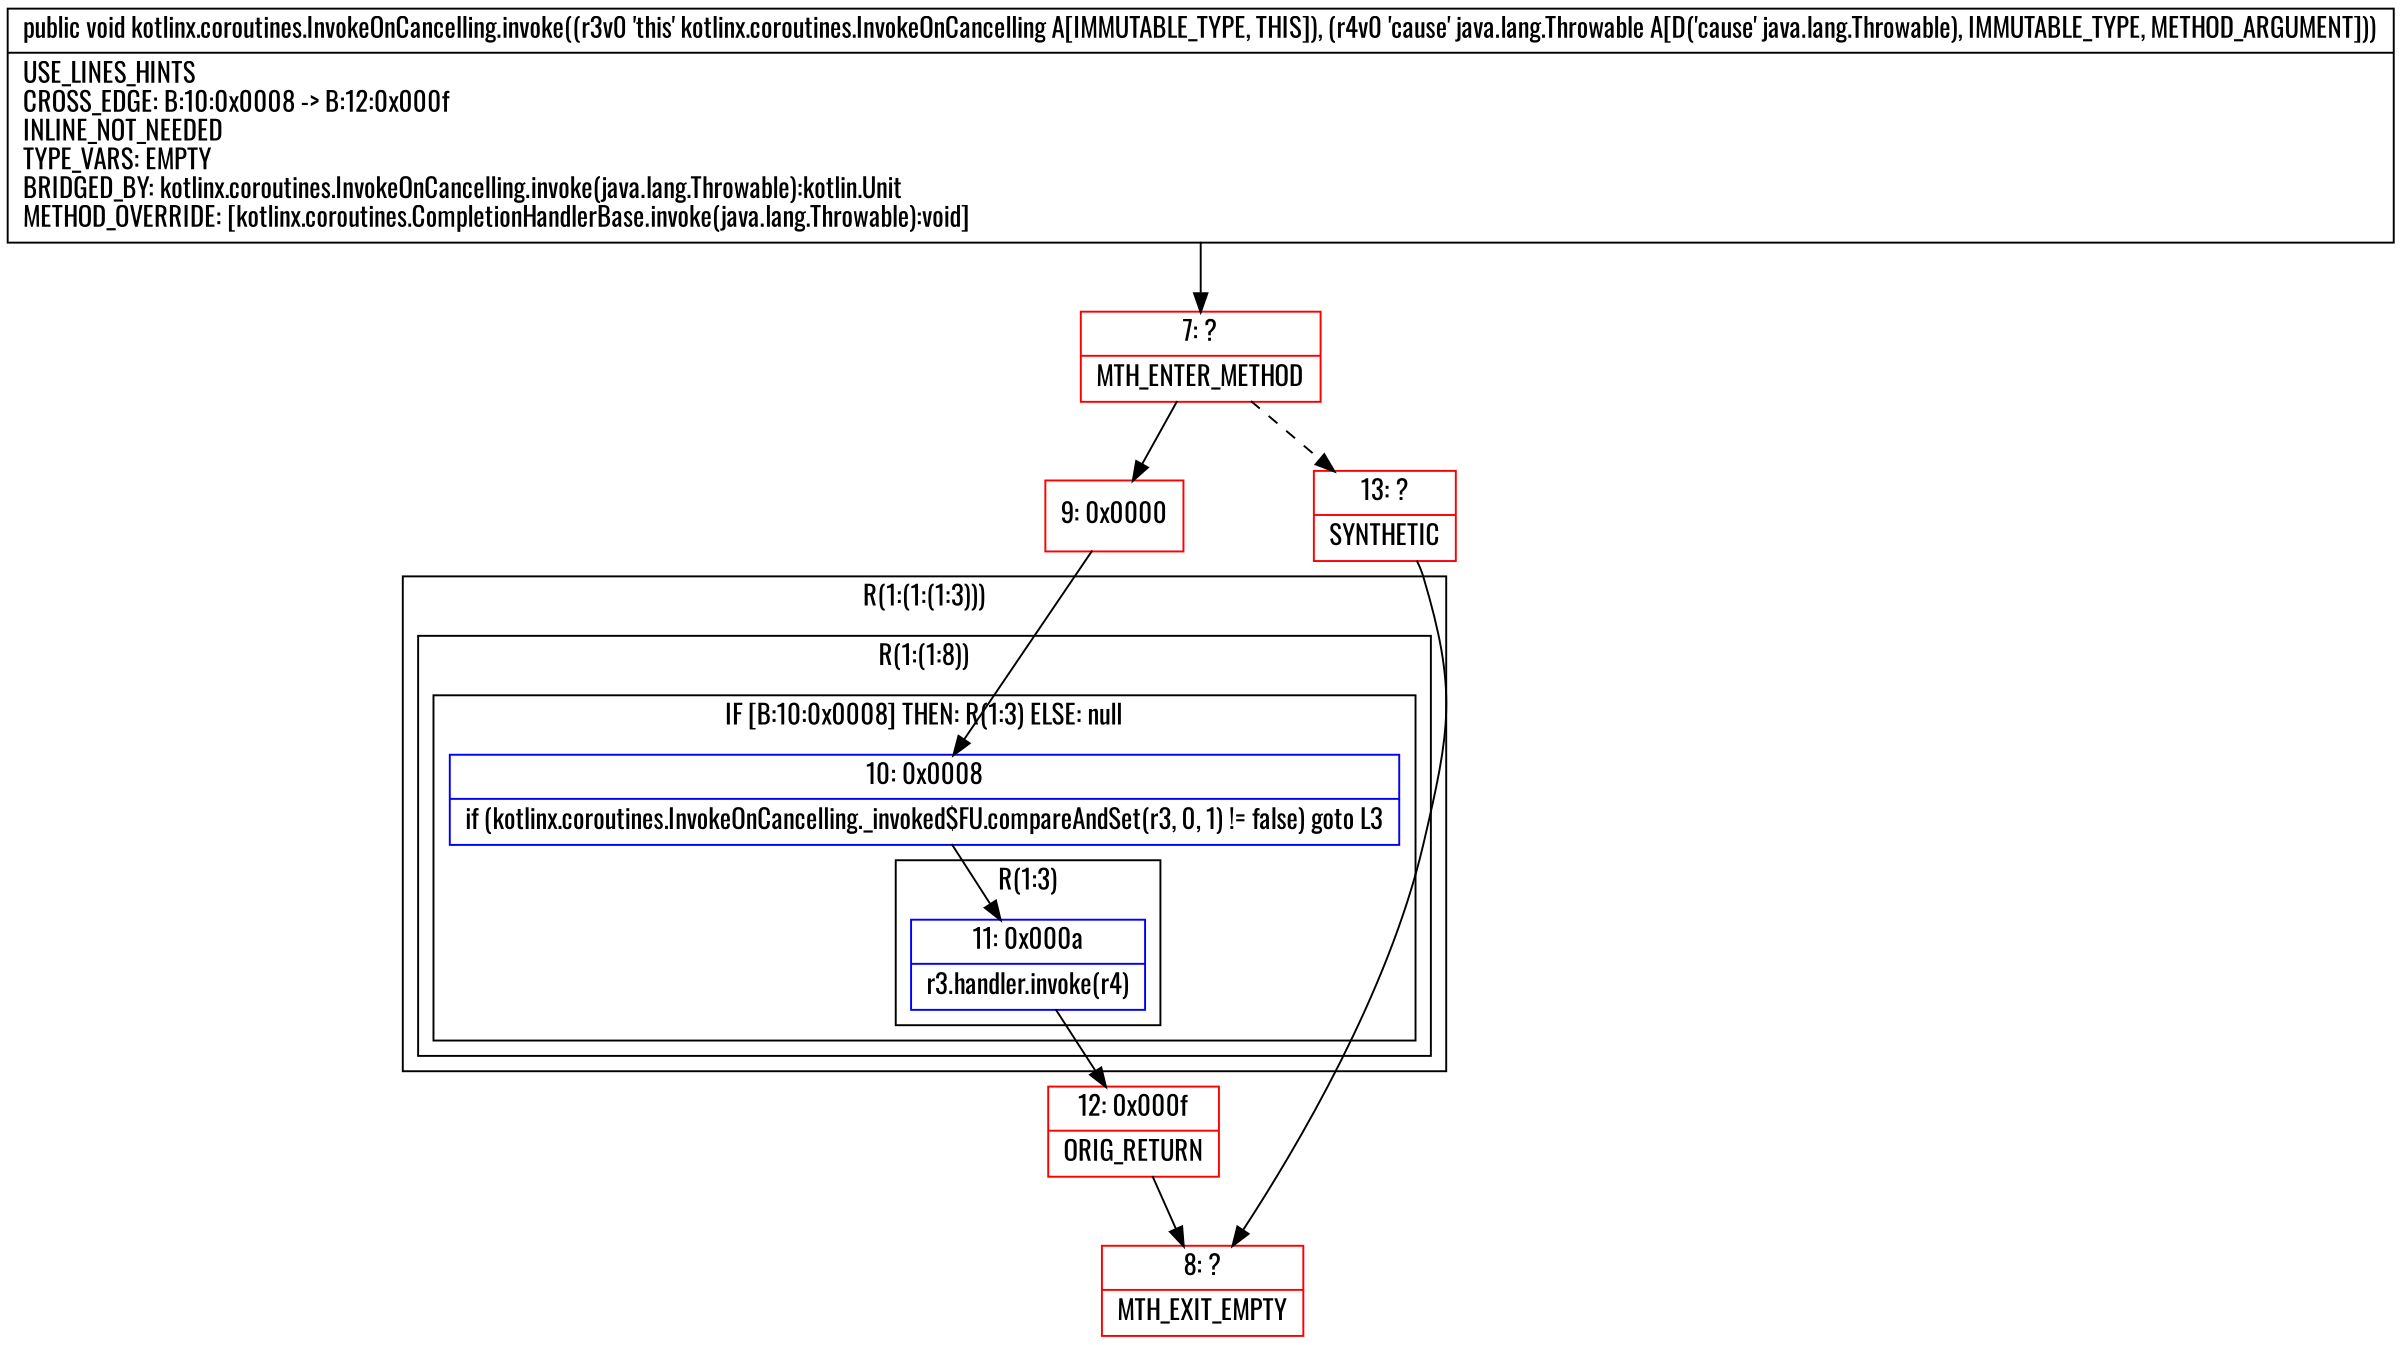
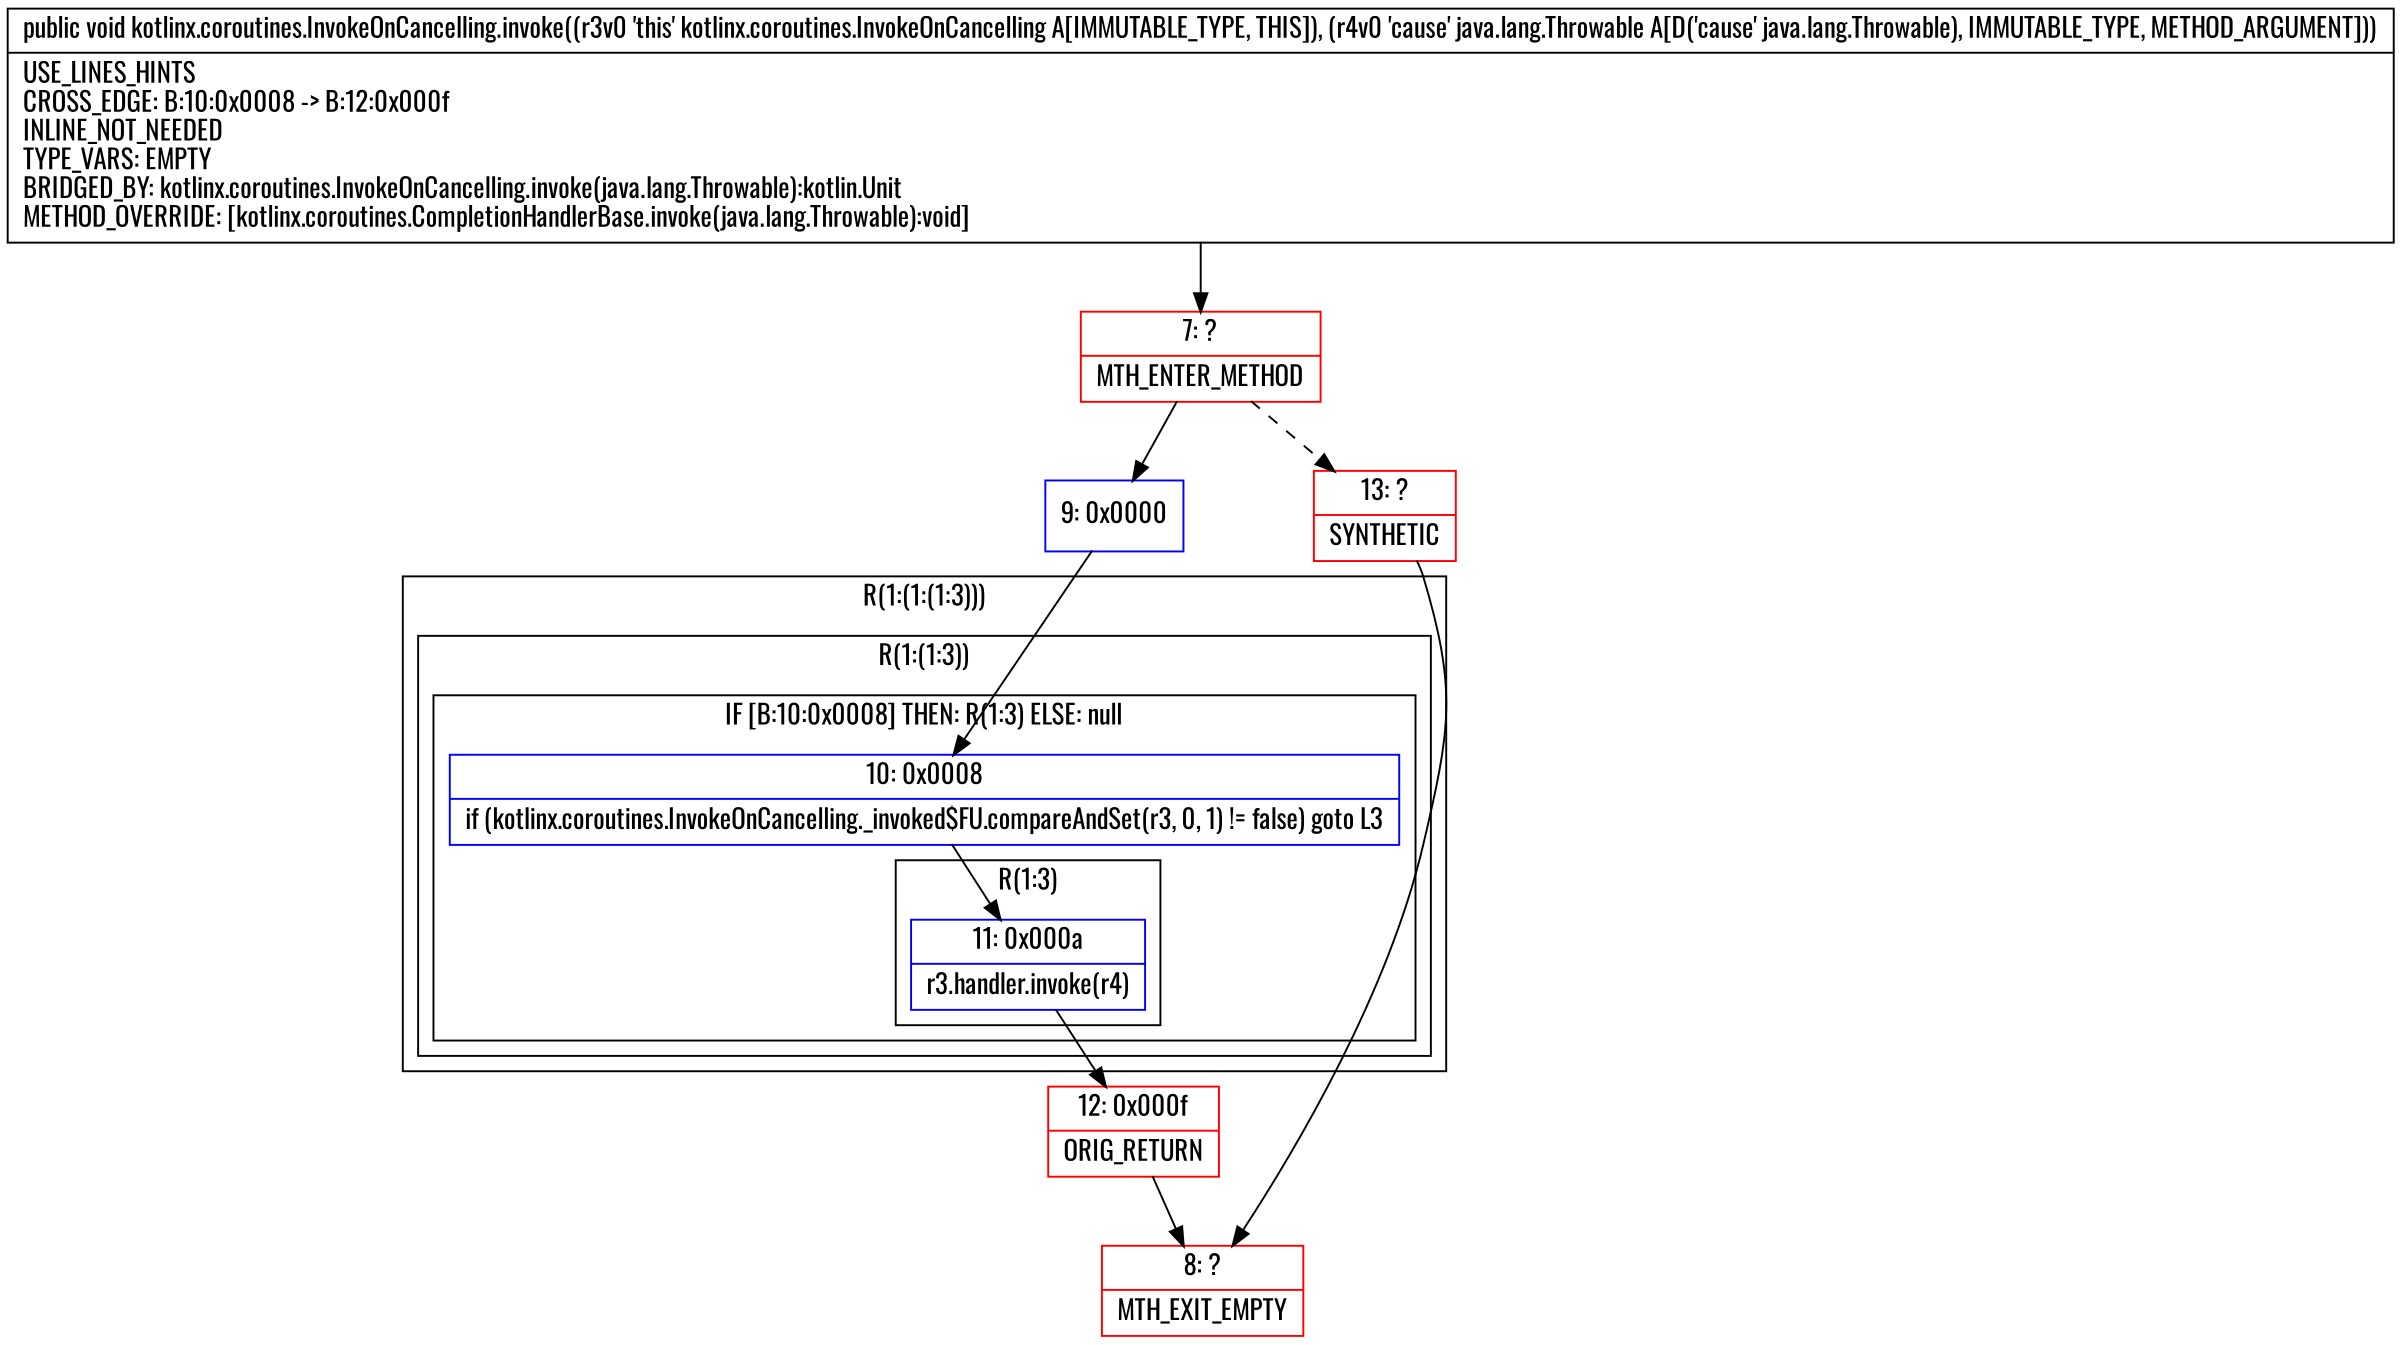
(1114, 516) -> (1114, 516)
(925, 658) -> (925, 658)
